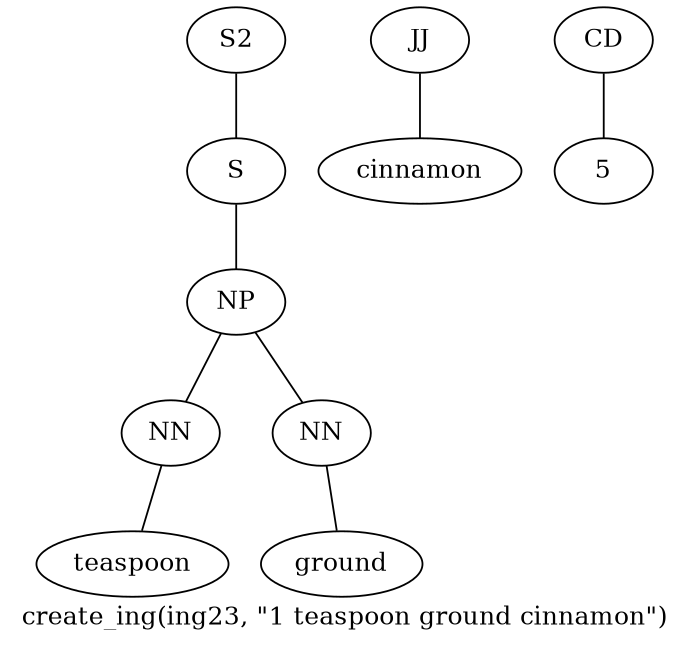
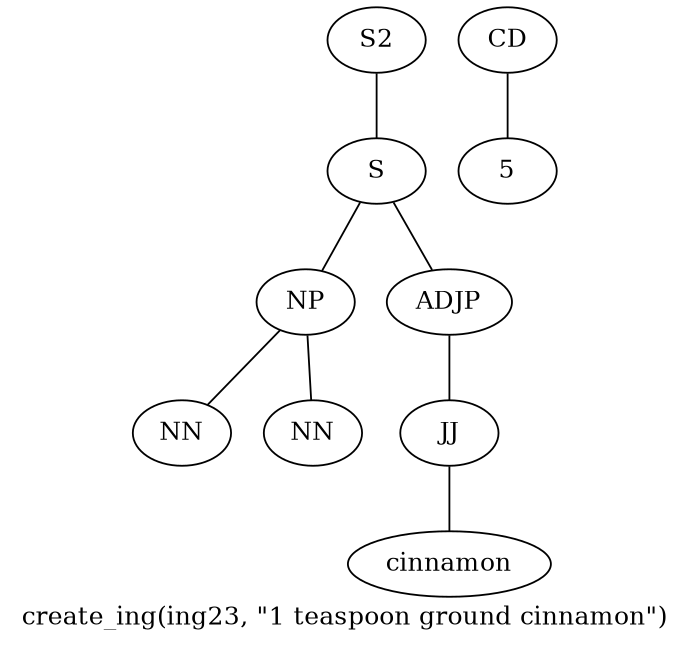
none -> (449, 302)
(132, 564) -> none
(342, 564) -> none
